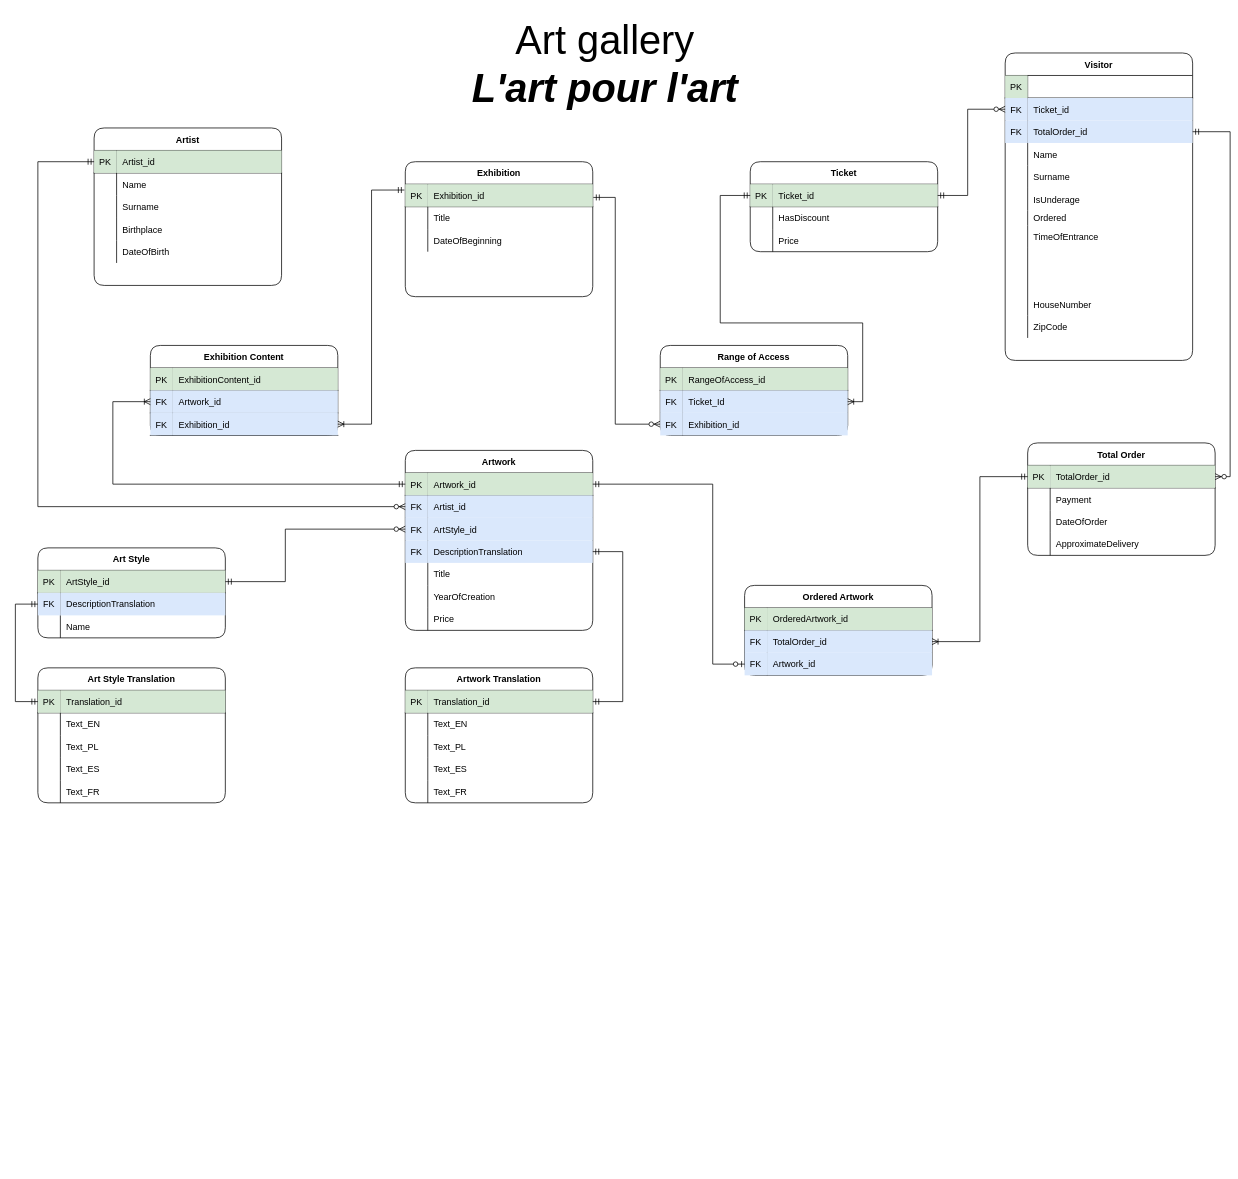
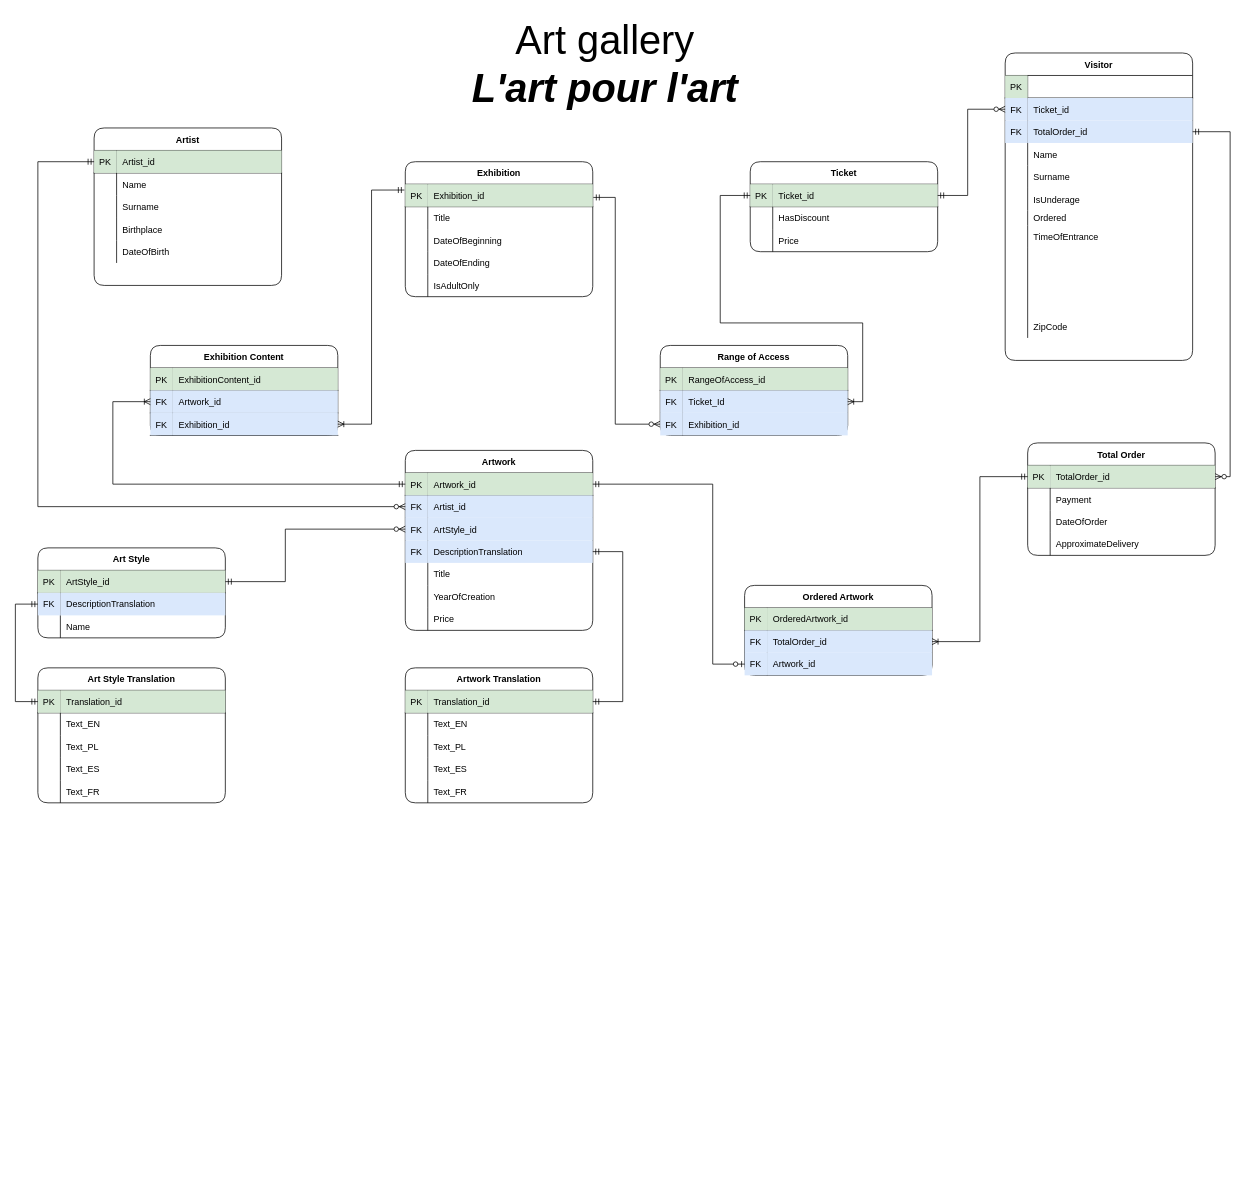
none -> (510, 263)
none -> (510, 285)
(1110, 304) -> none
